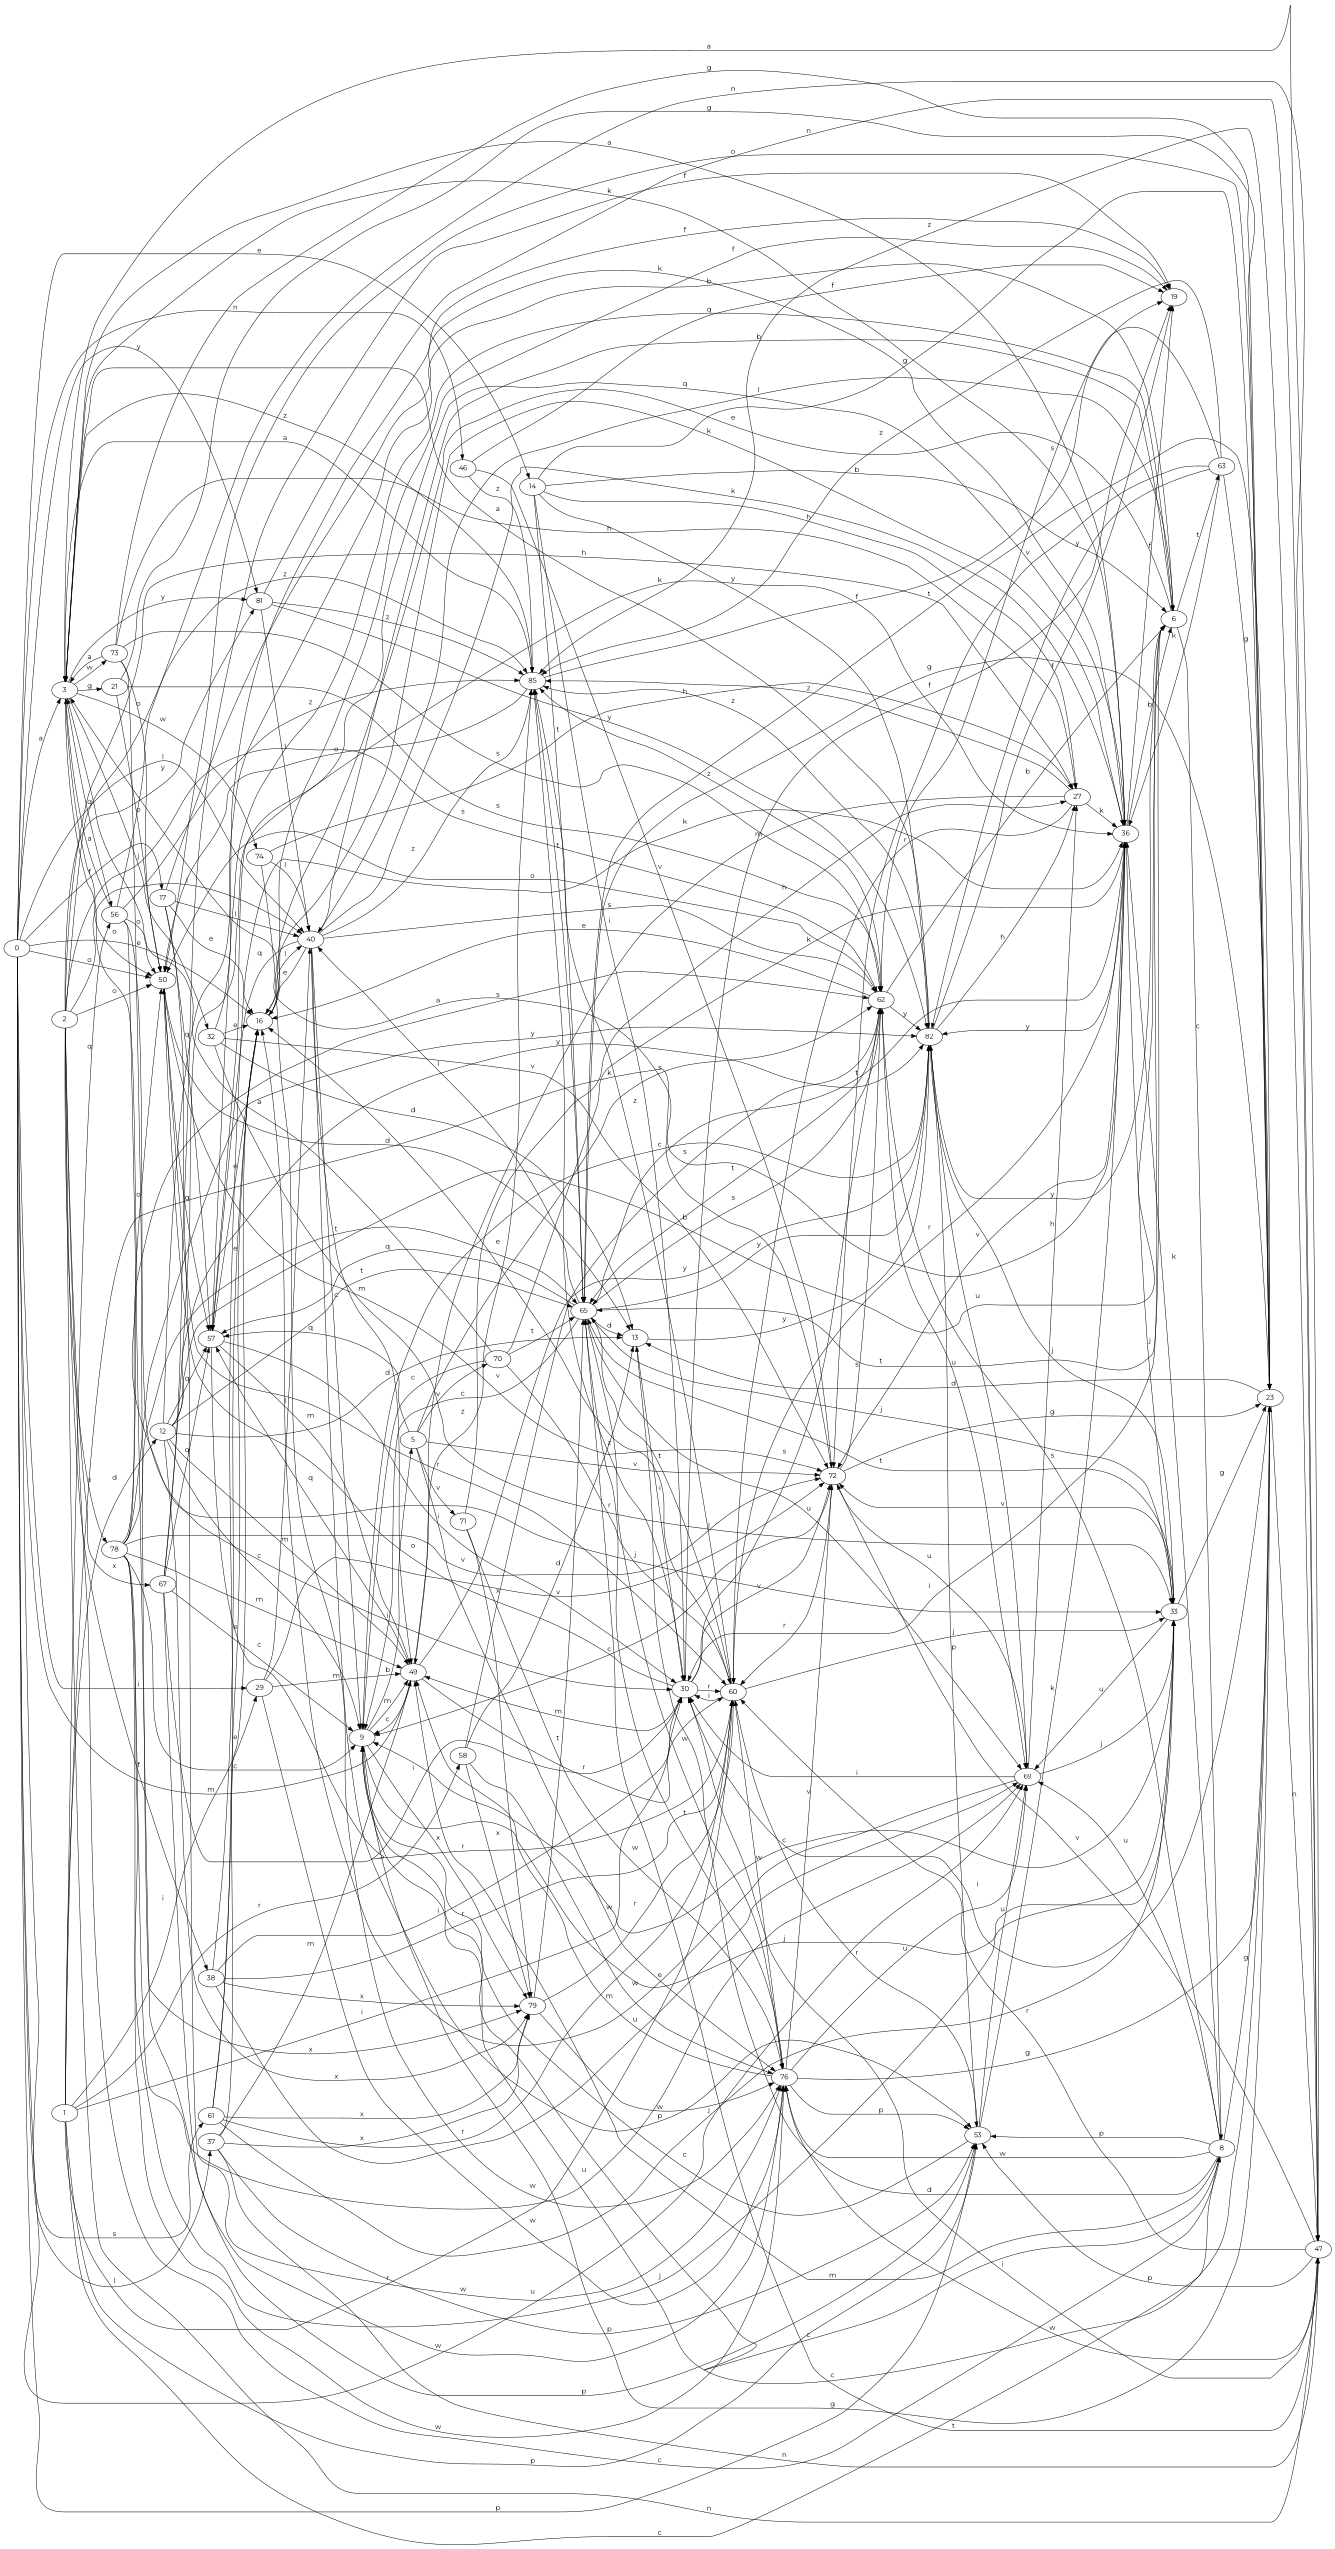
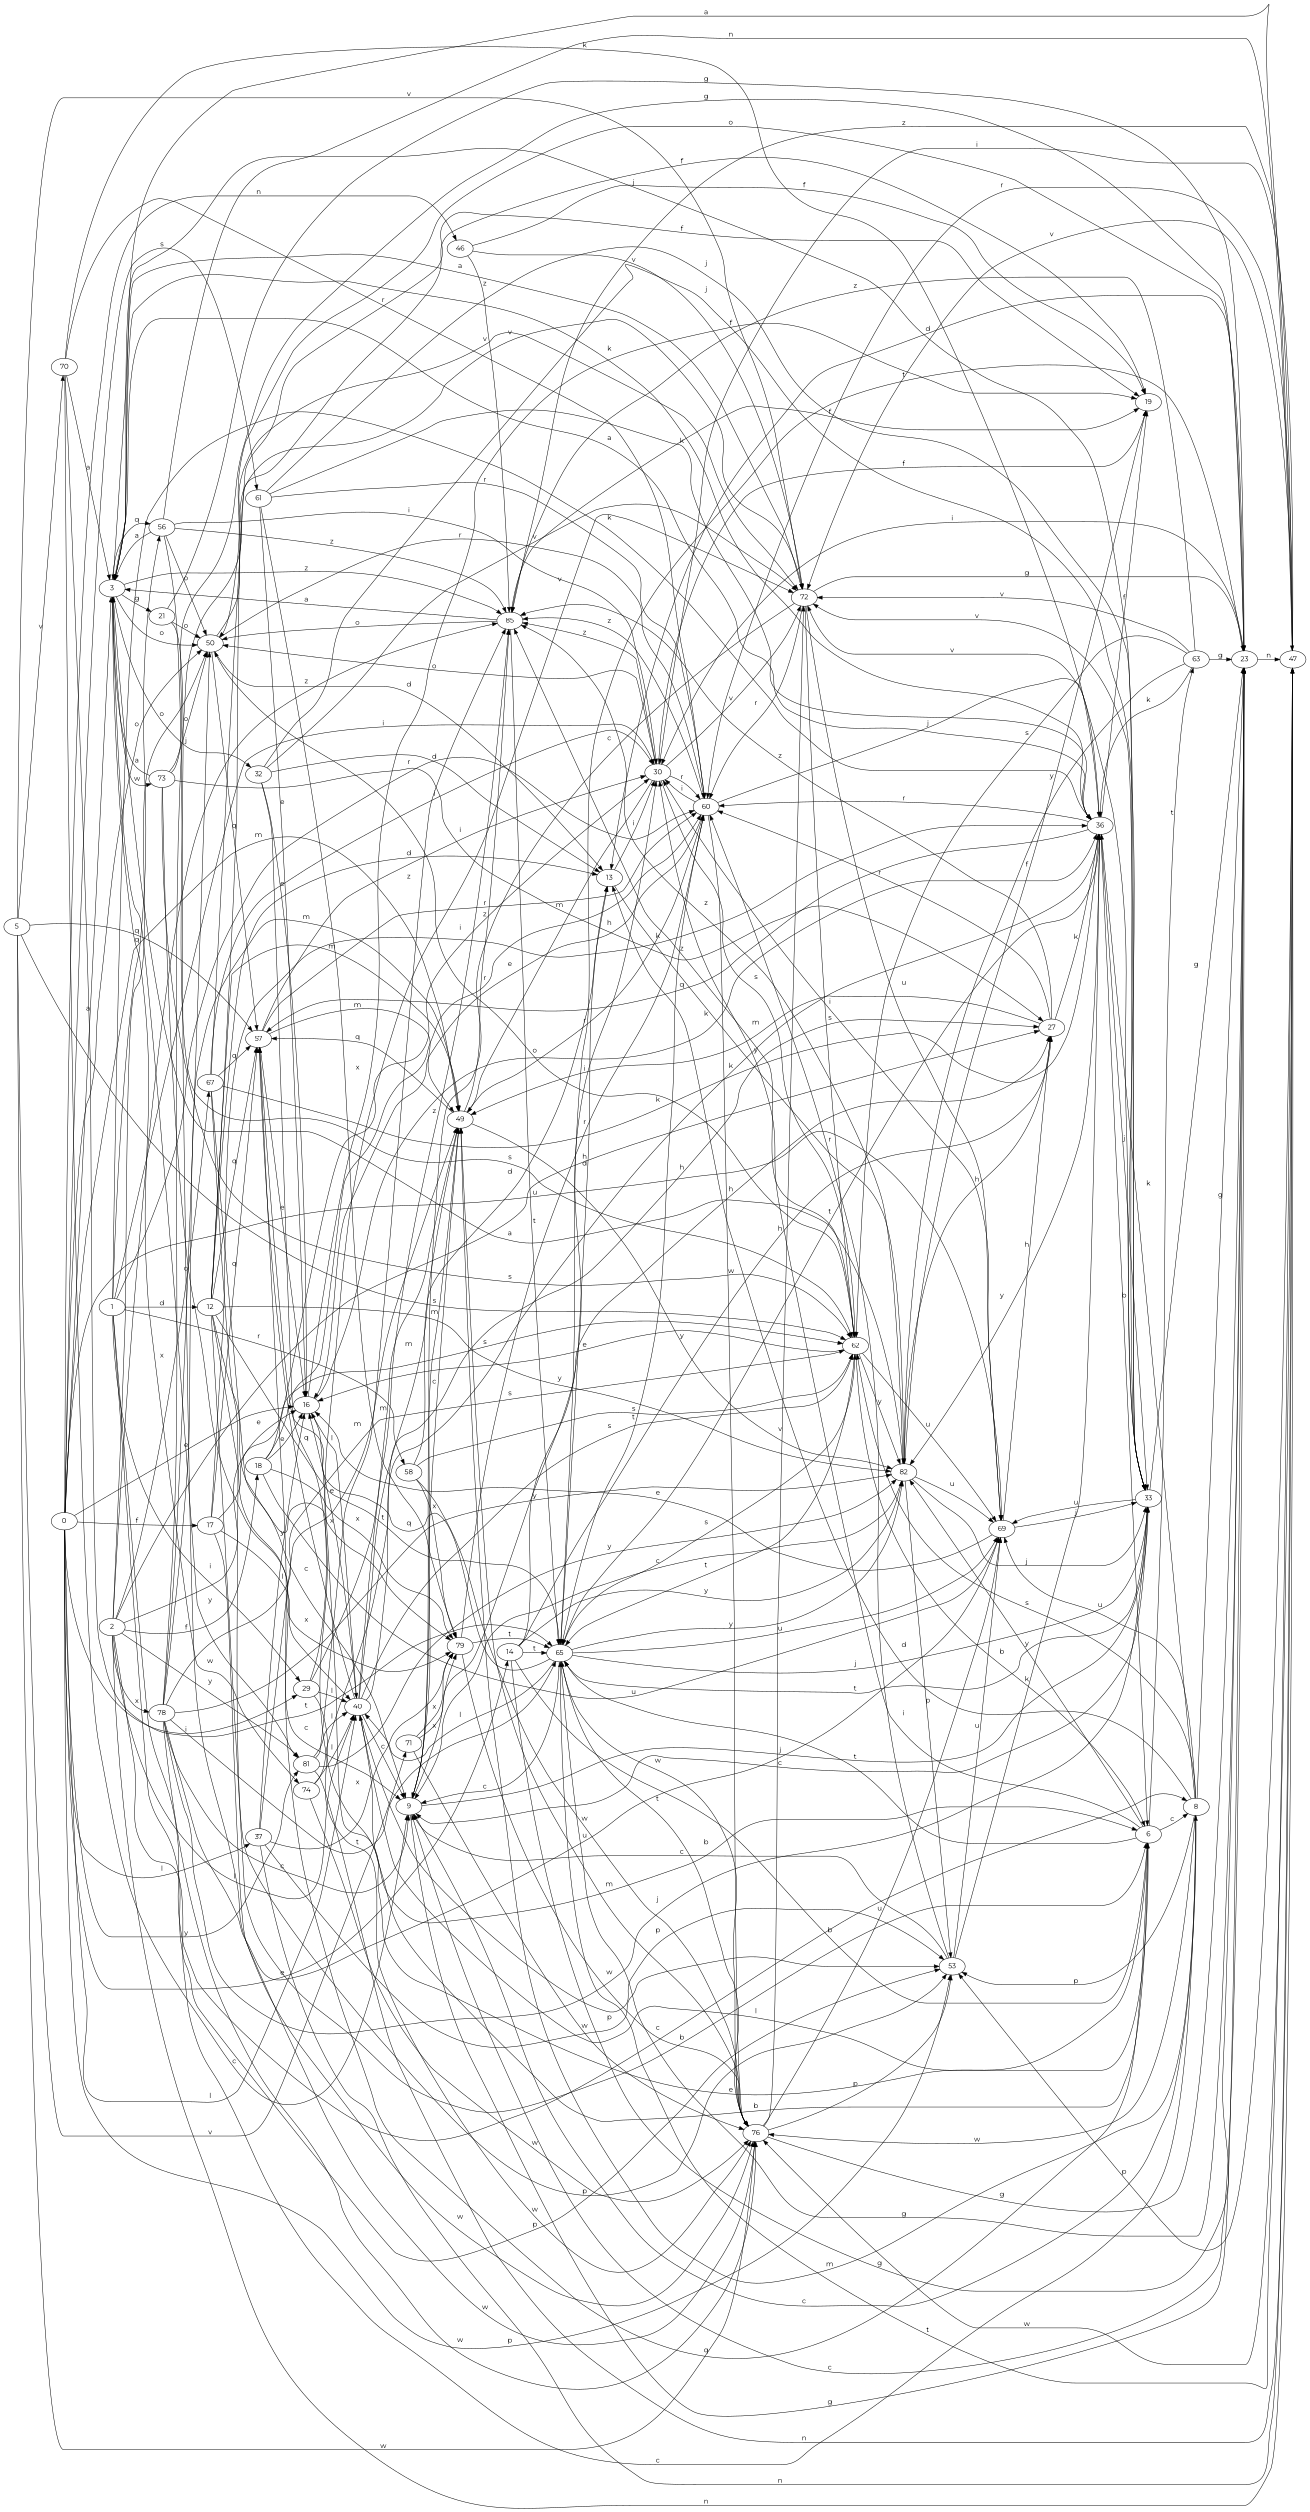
(399, 1594) -> none
(235, 1737) -> (283, 1533)
(211, 1978) -> (259, 1466)
